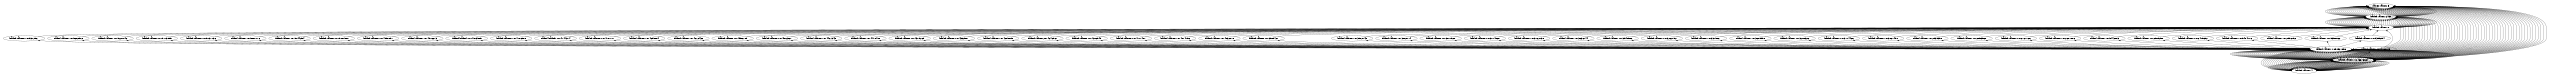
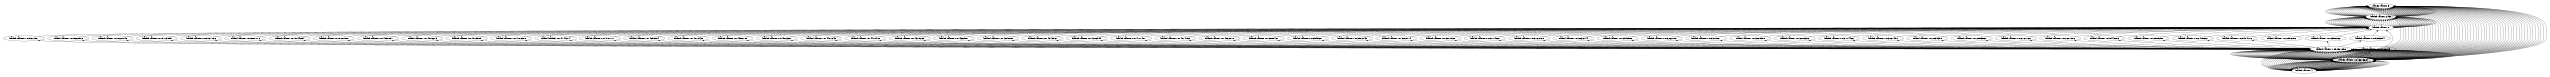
none -> (1534, 30)
(467, 38) -> (467, 38)
none -> (1308, 38)
(2353, 60) -> (2353, 60)
